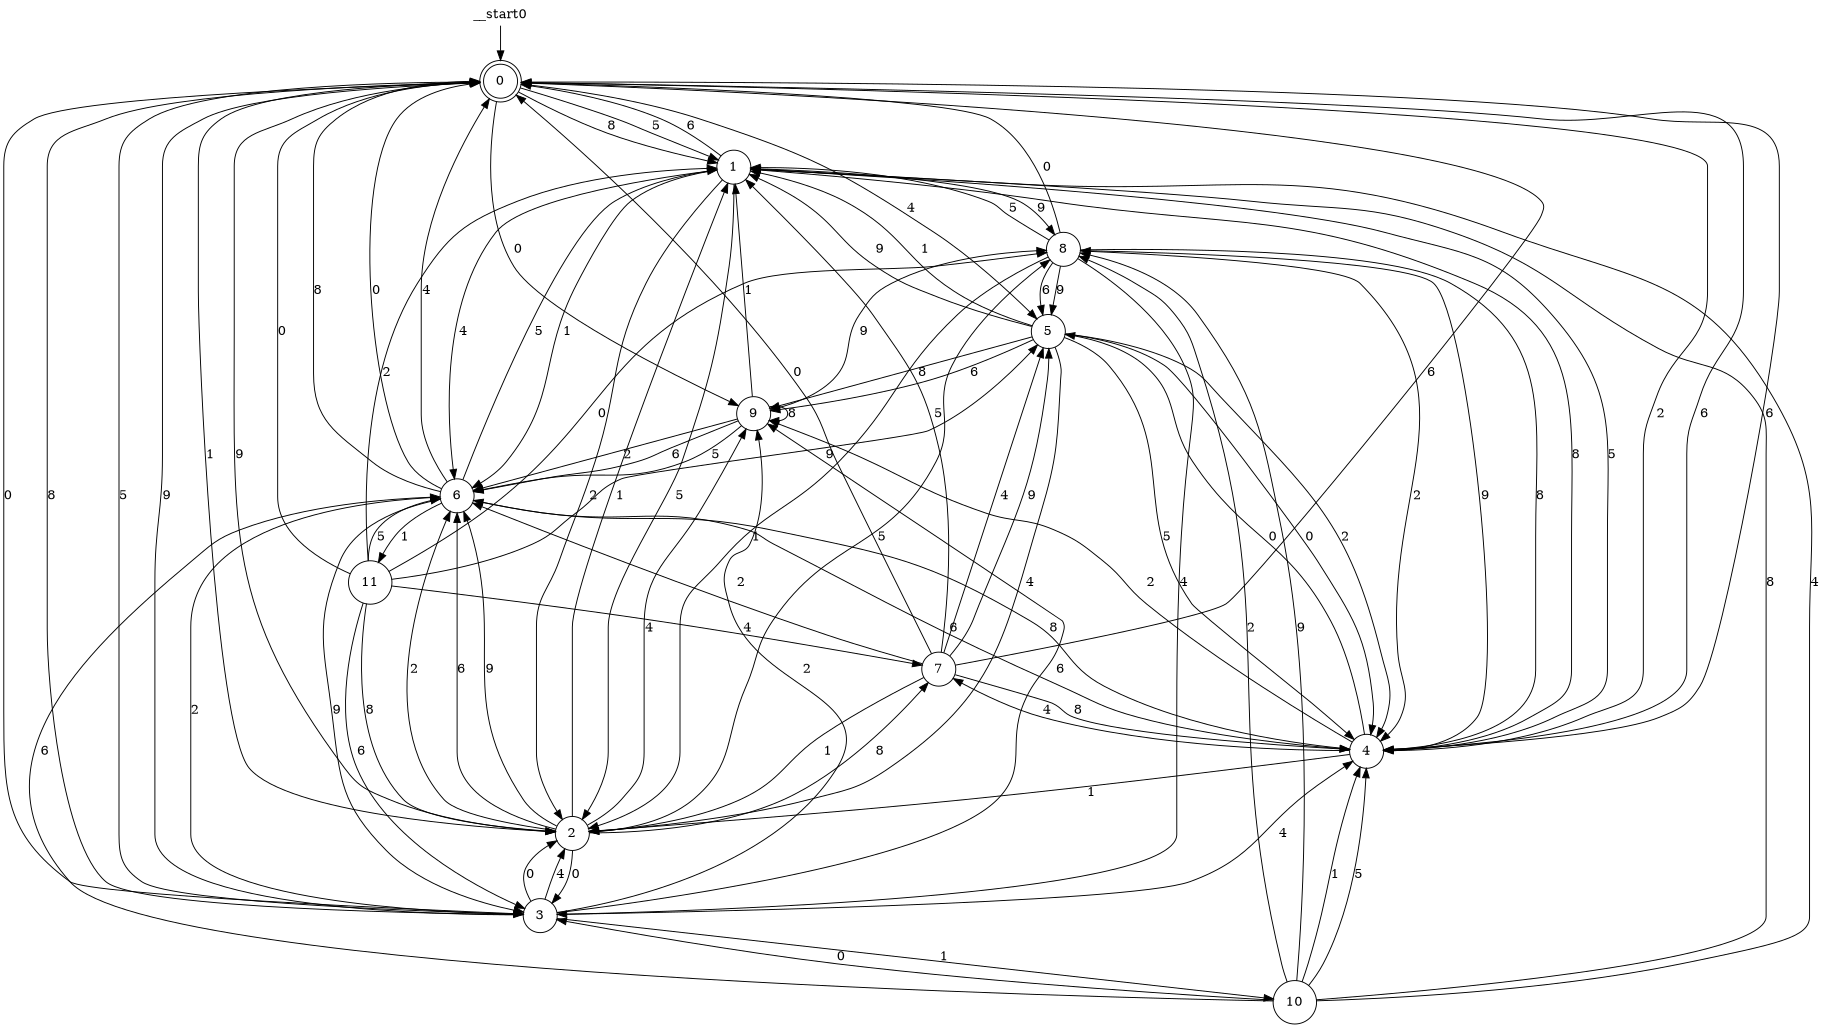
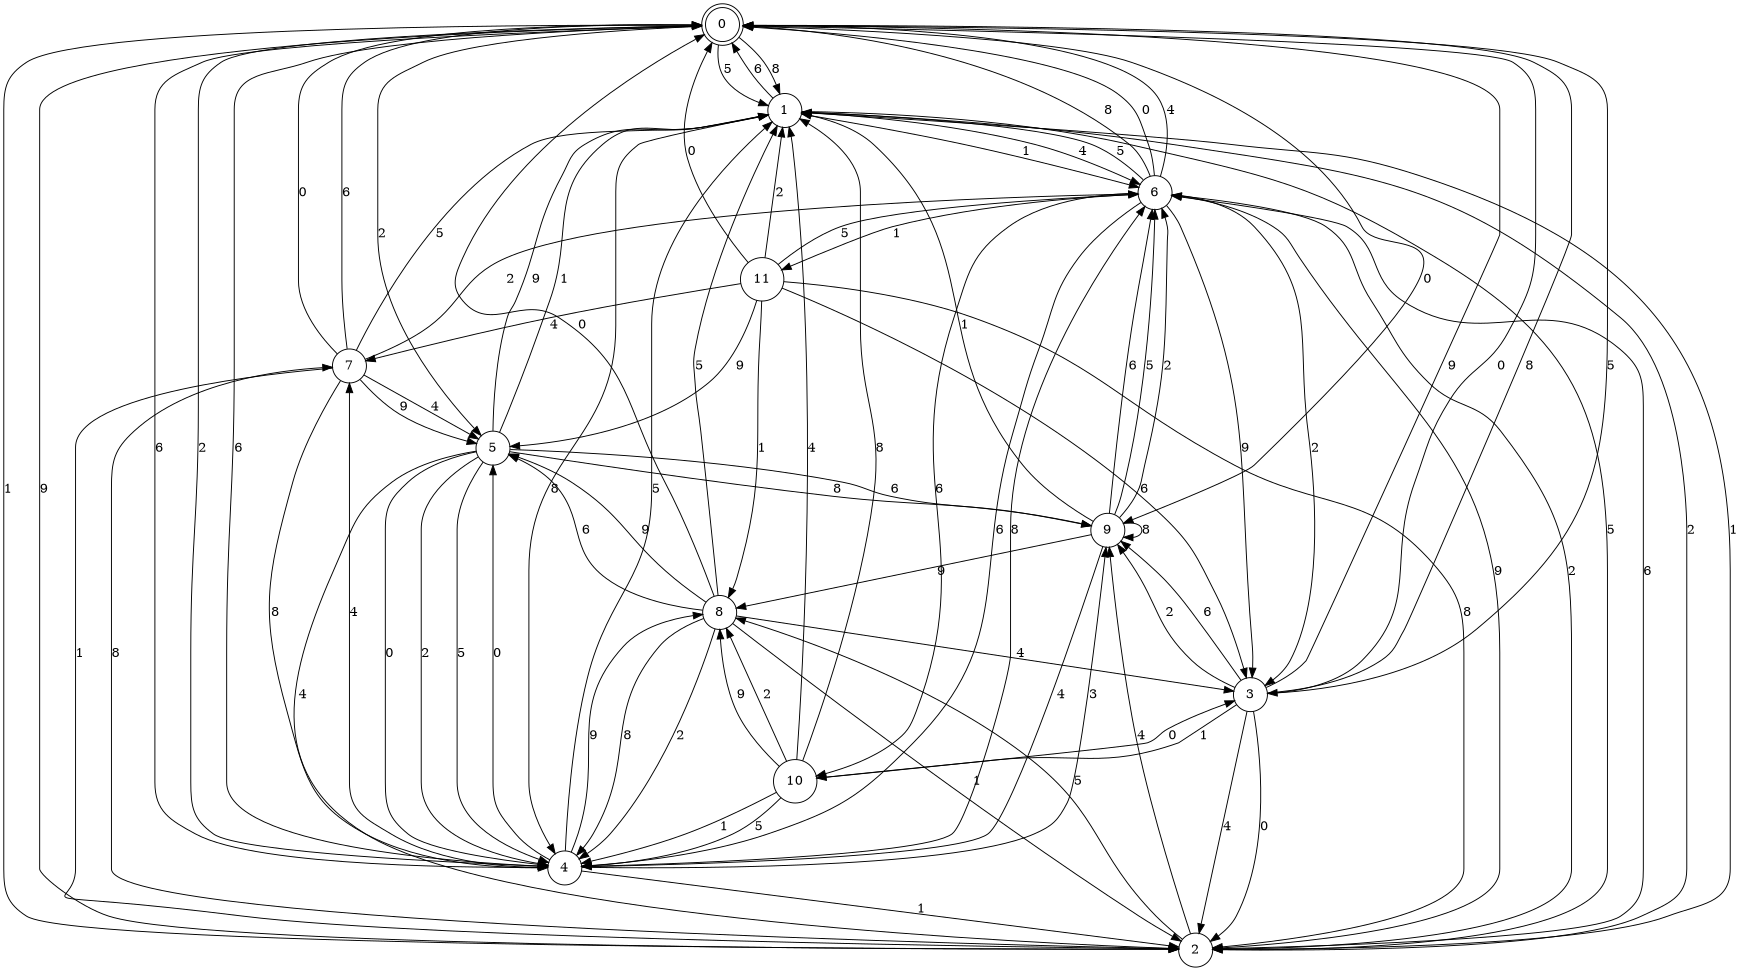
(501, 15) -> none
(906, 179) -> none
(911, 208) -> (382, 234)
(603, 414) -> (762, 448)
(1151, 582) -> (1094, 695)
(569, 875) -> none
(971, 902) -> (945, 845)
(346, 948) -> (934, 450)
